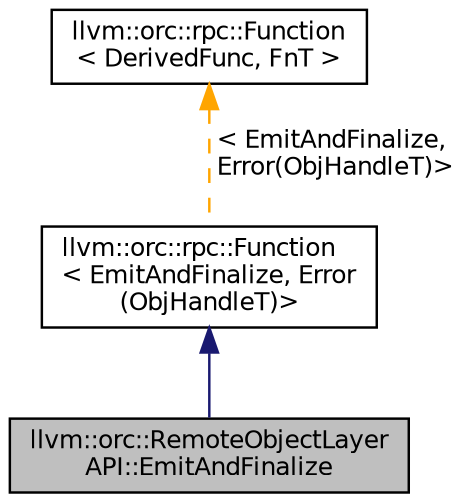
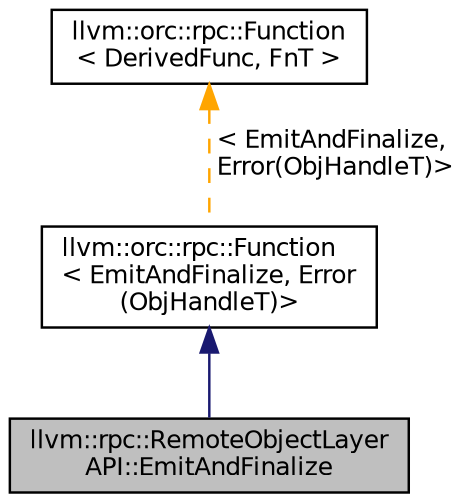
(209, 456) -> (209, 456)
